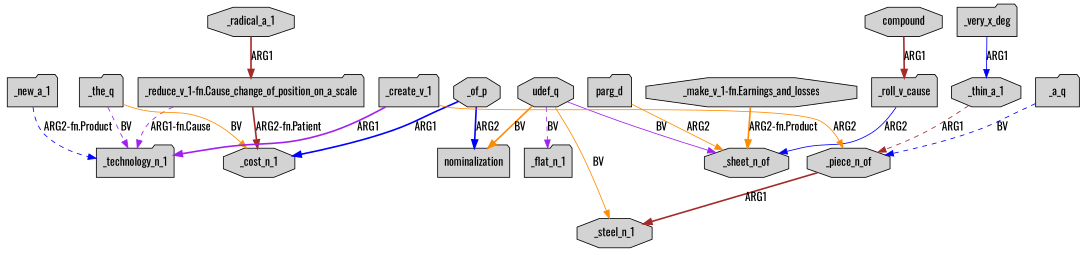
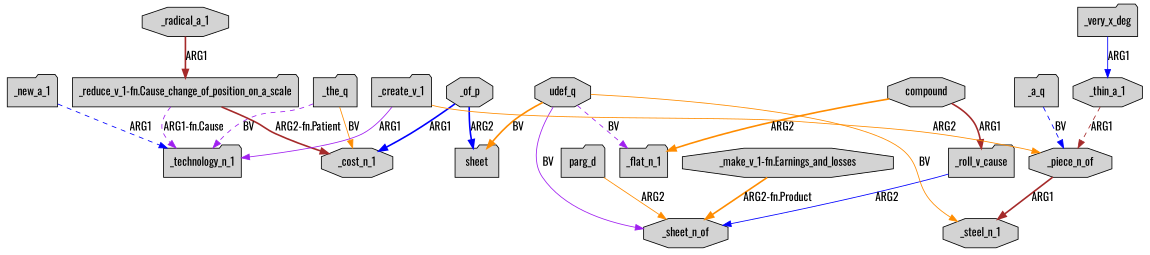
none -> (760, 125)
(78, 128) -> (141, 128)
(287, 142) -> (326, 145)
(474, 163) -> (477, 163)
